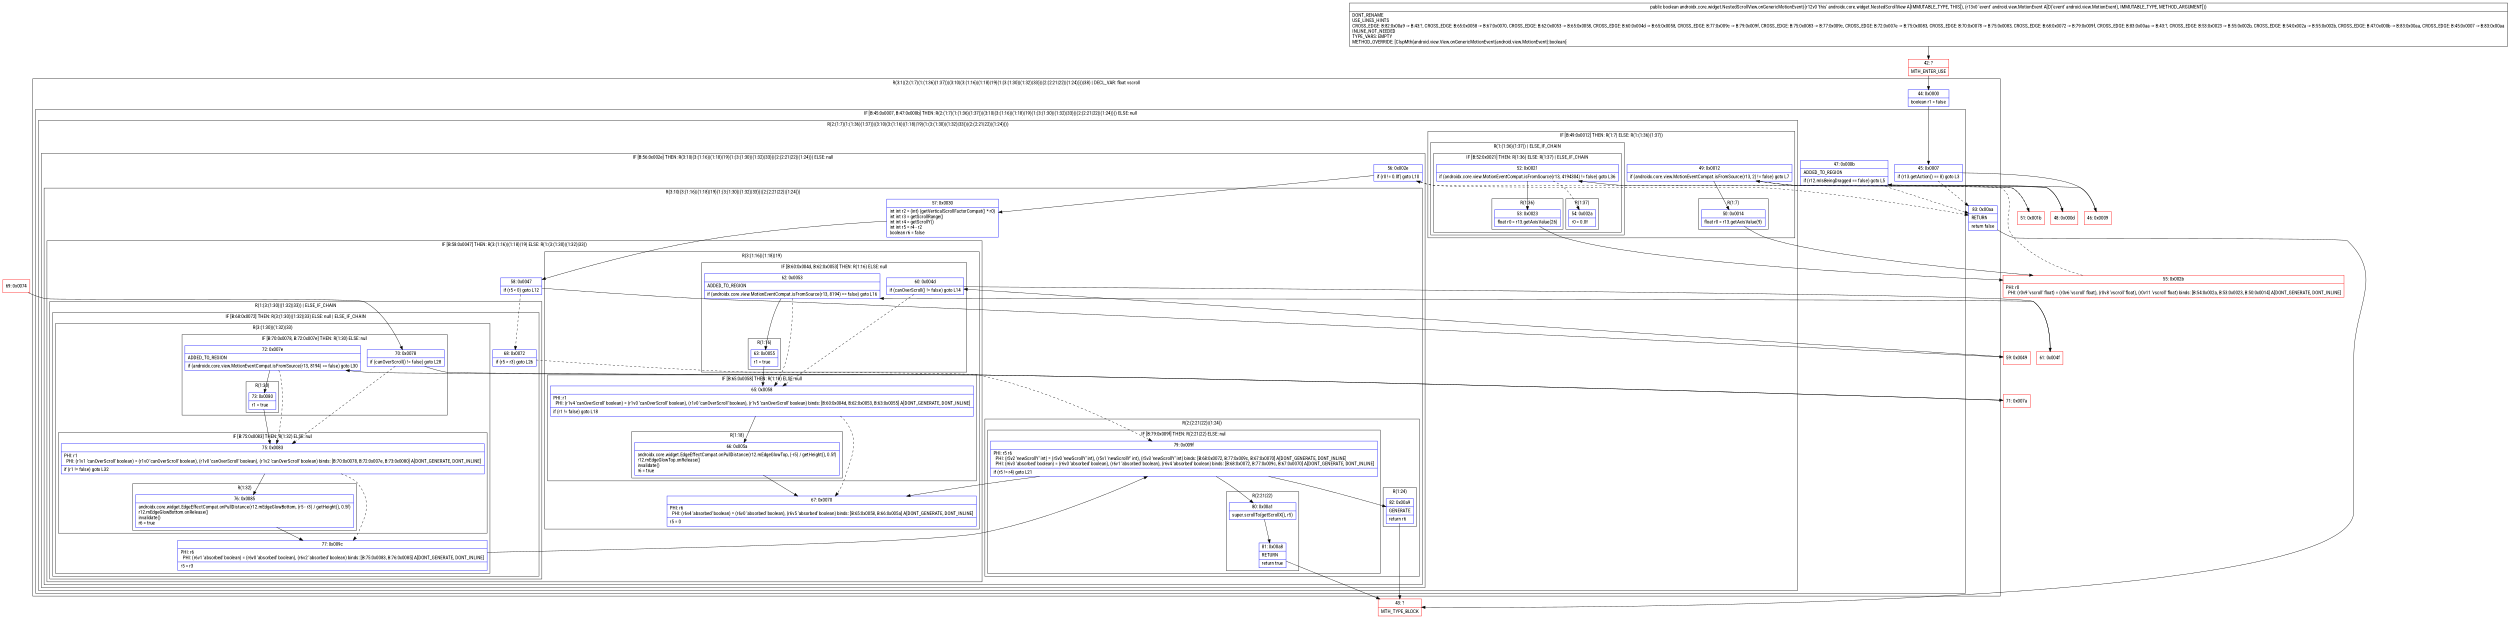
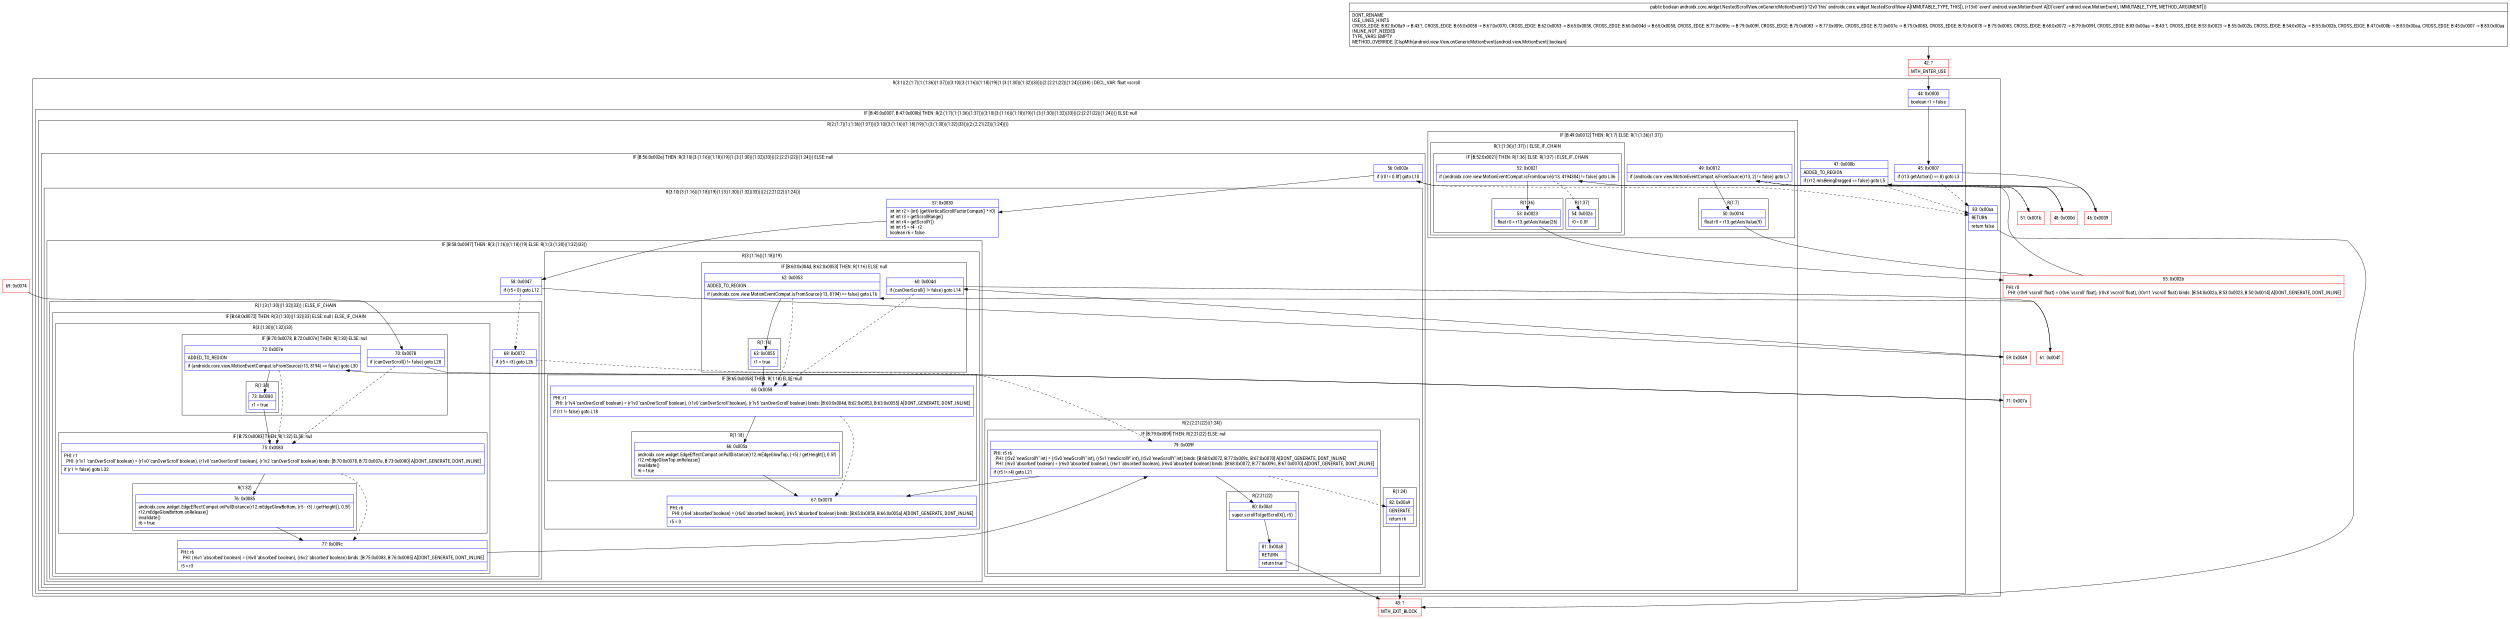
(1777, 185) -> (1777, 185)
(1326, 490) -> (1326, 490)
(1400, 612) -> (1399, 612)
